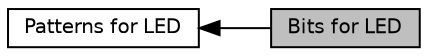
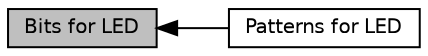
(245, 28) -> (203, 28)
